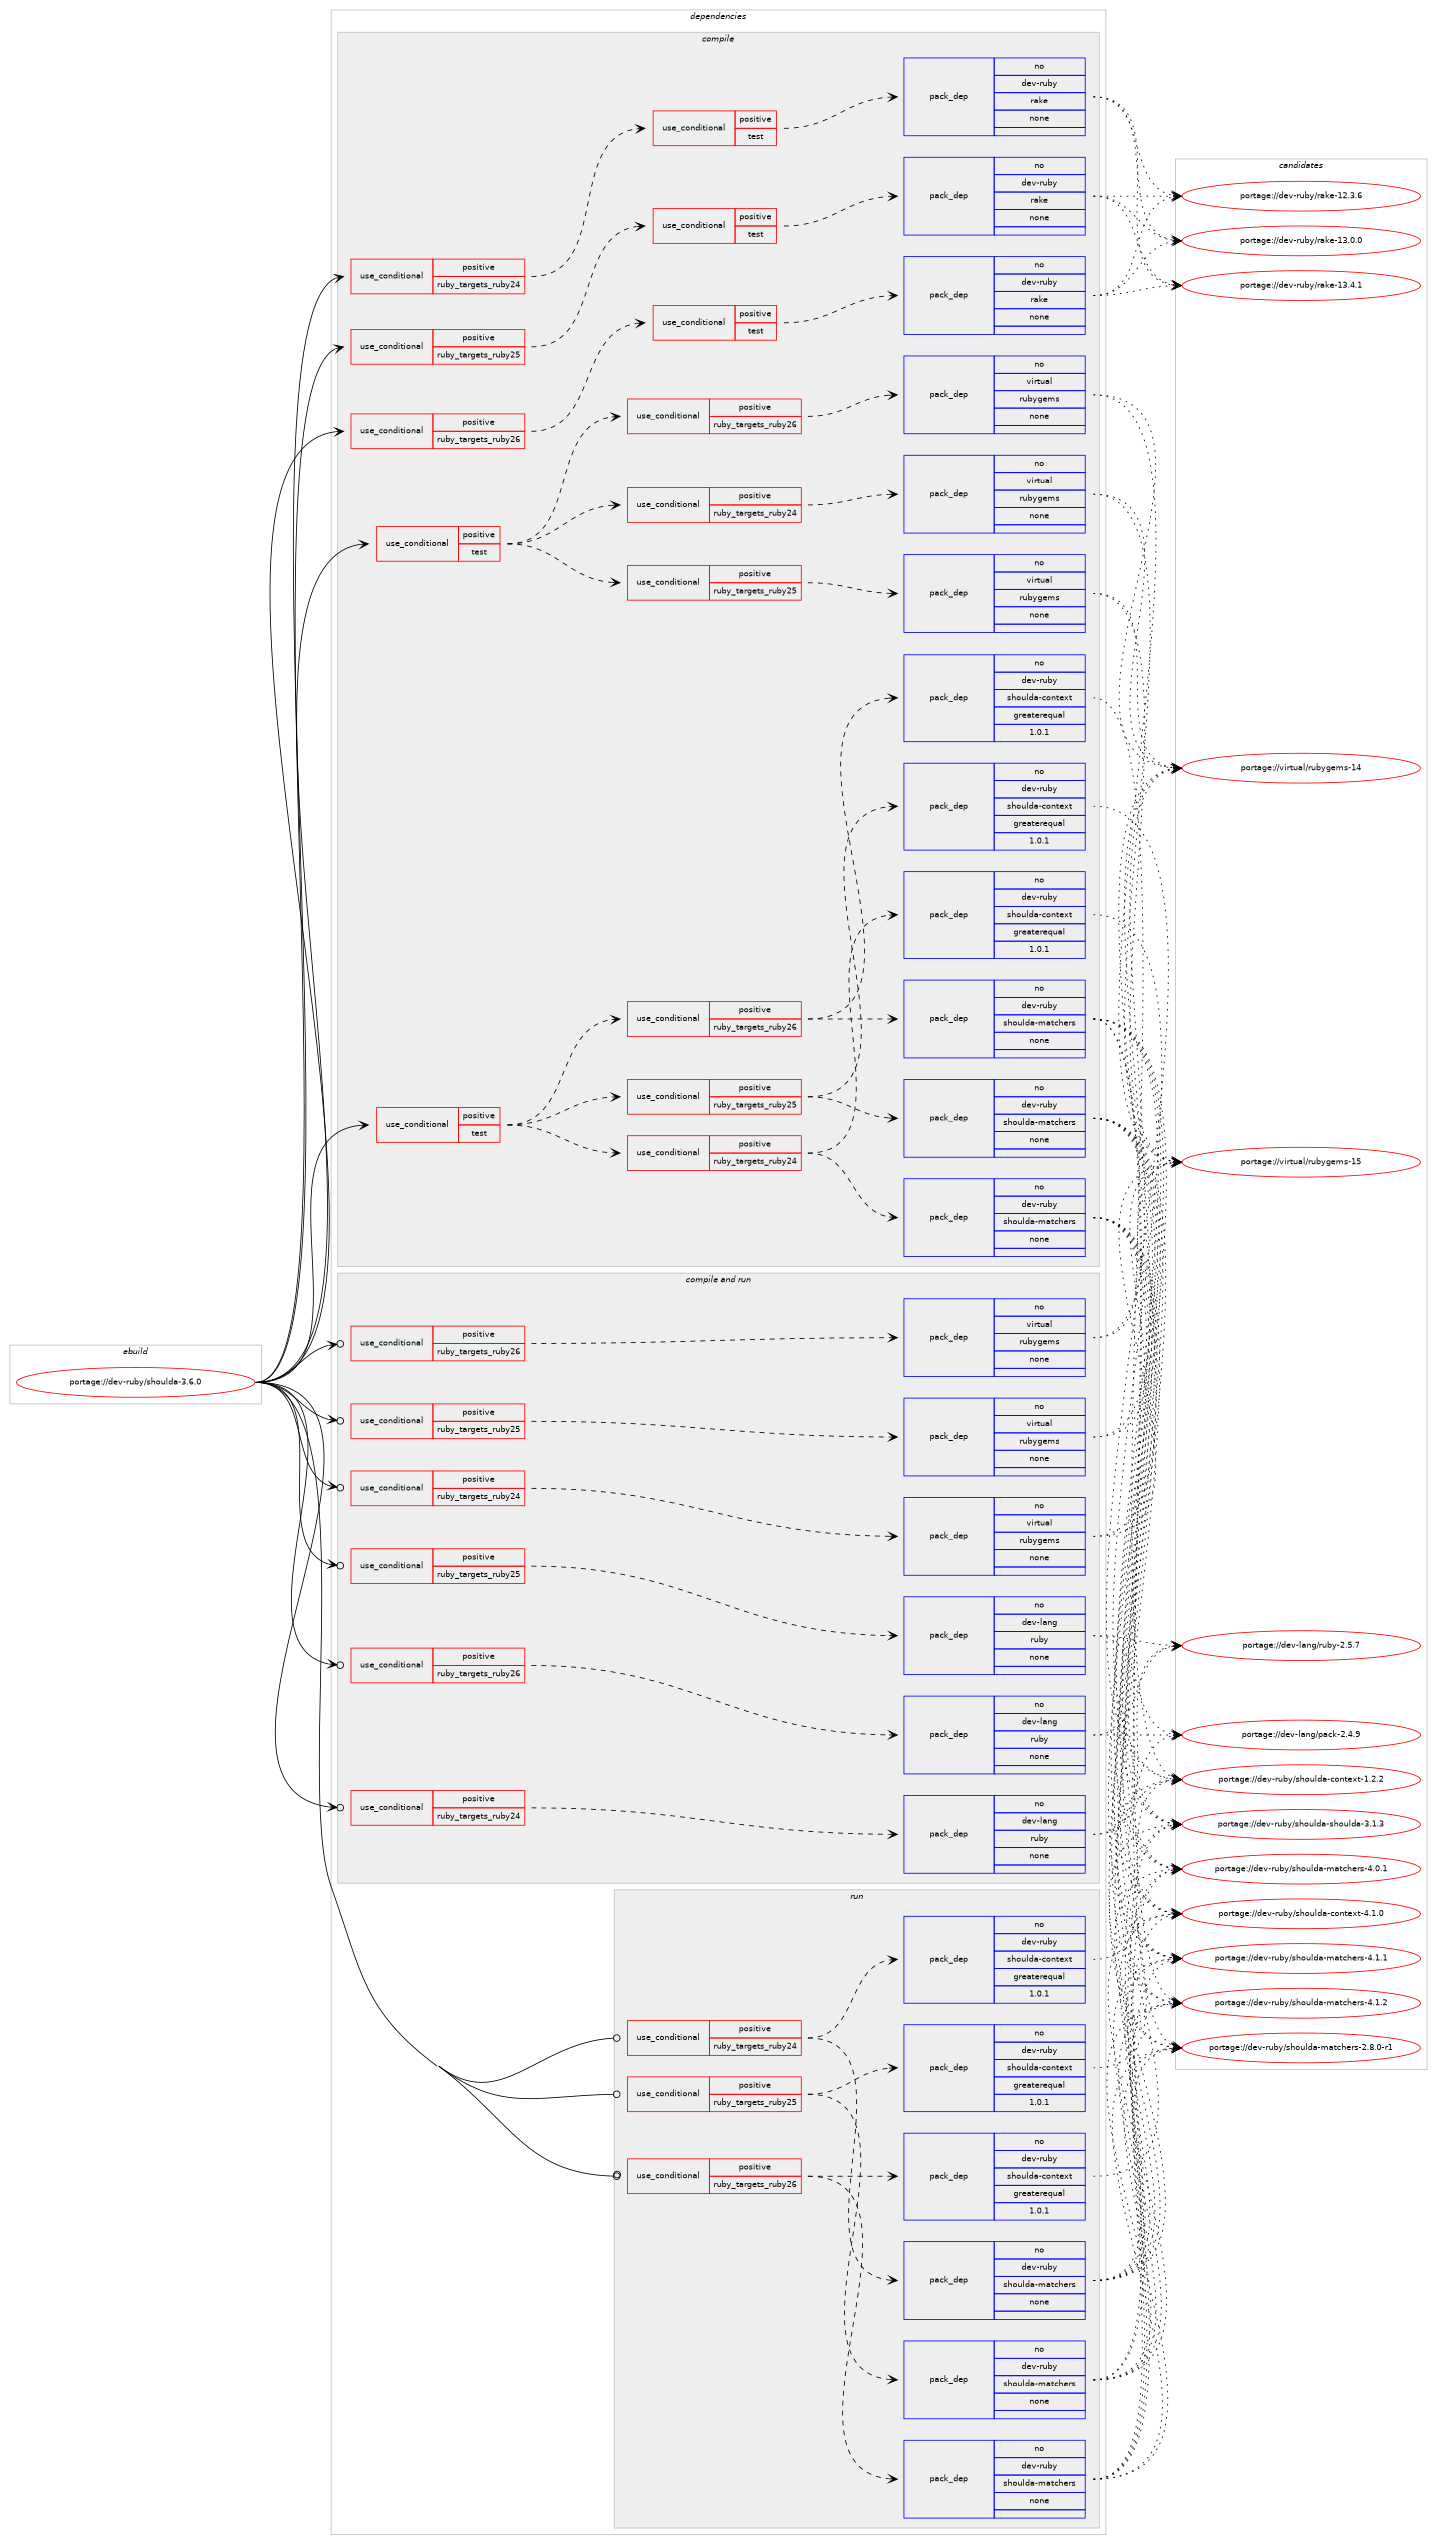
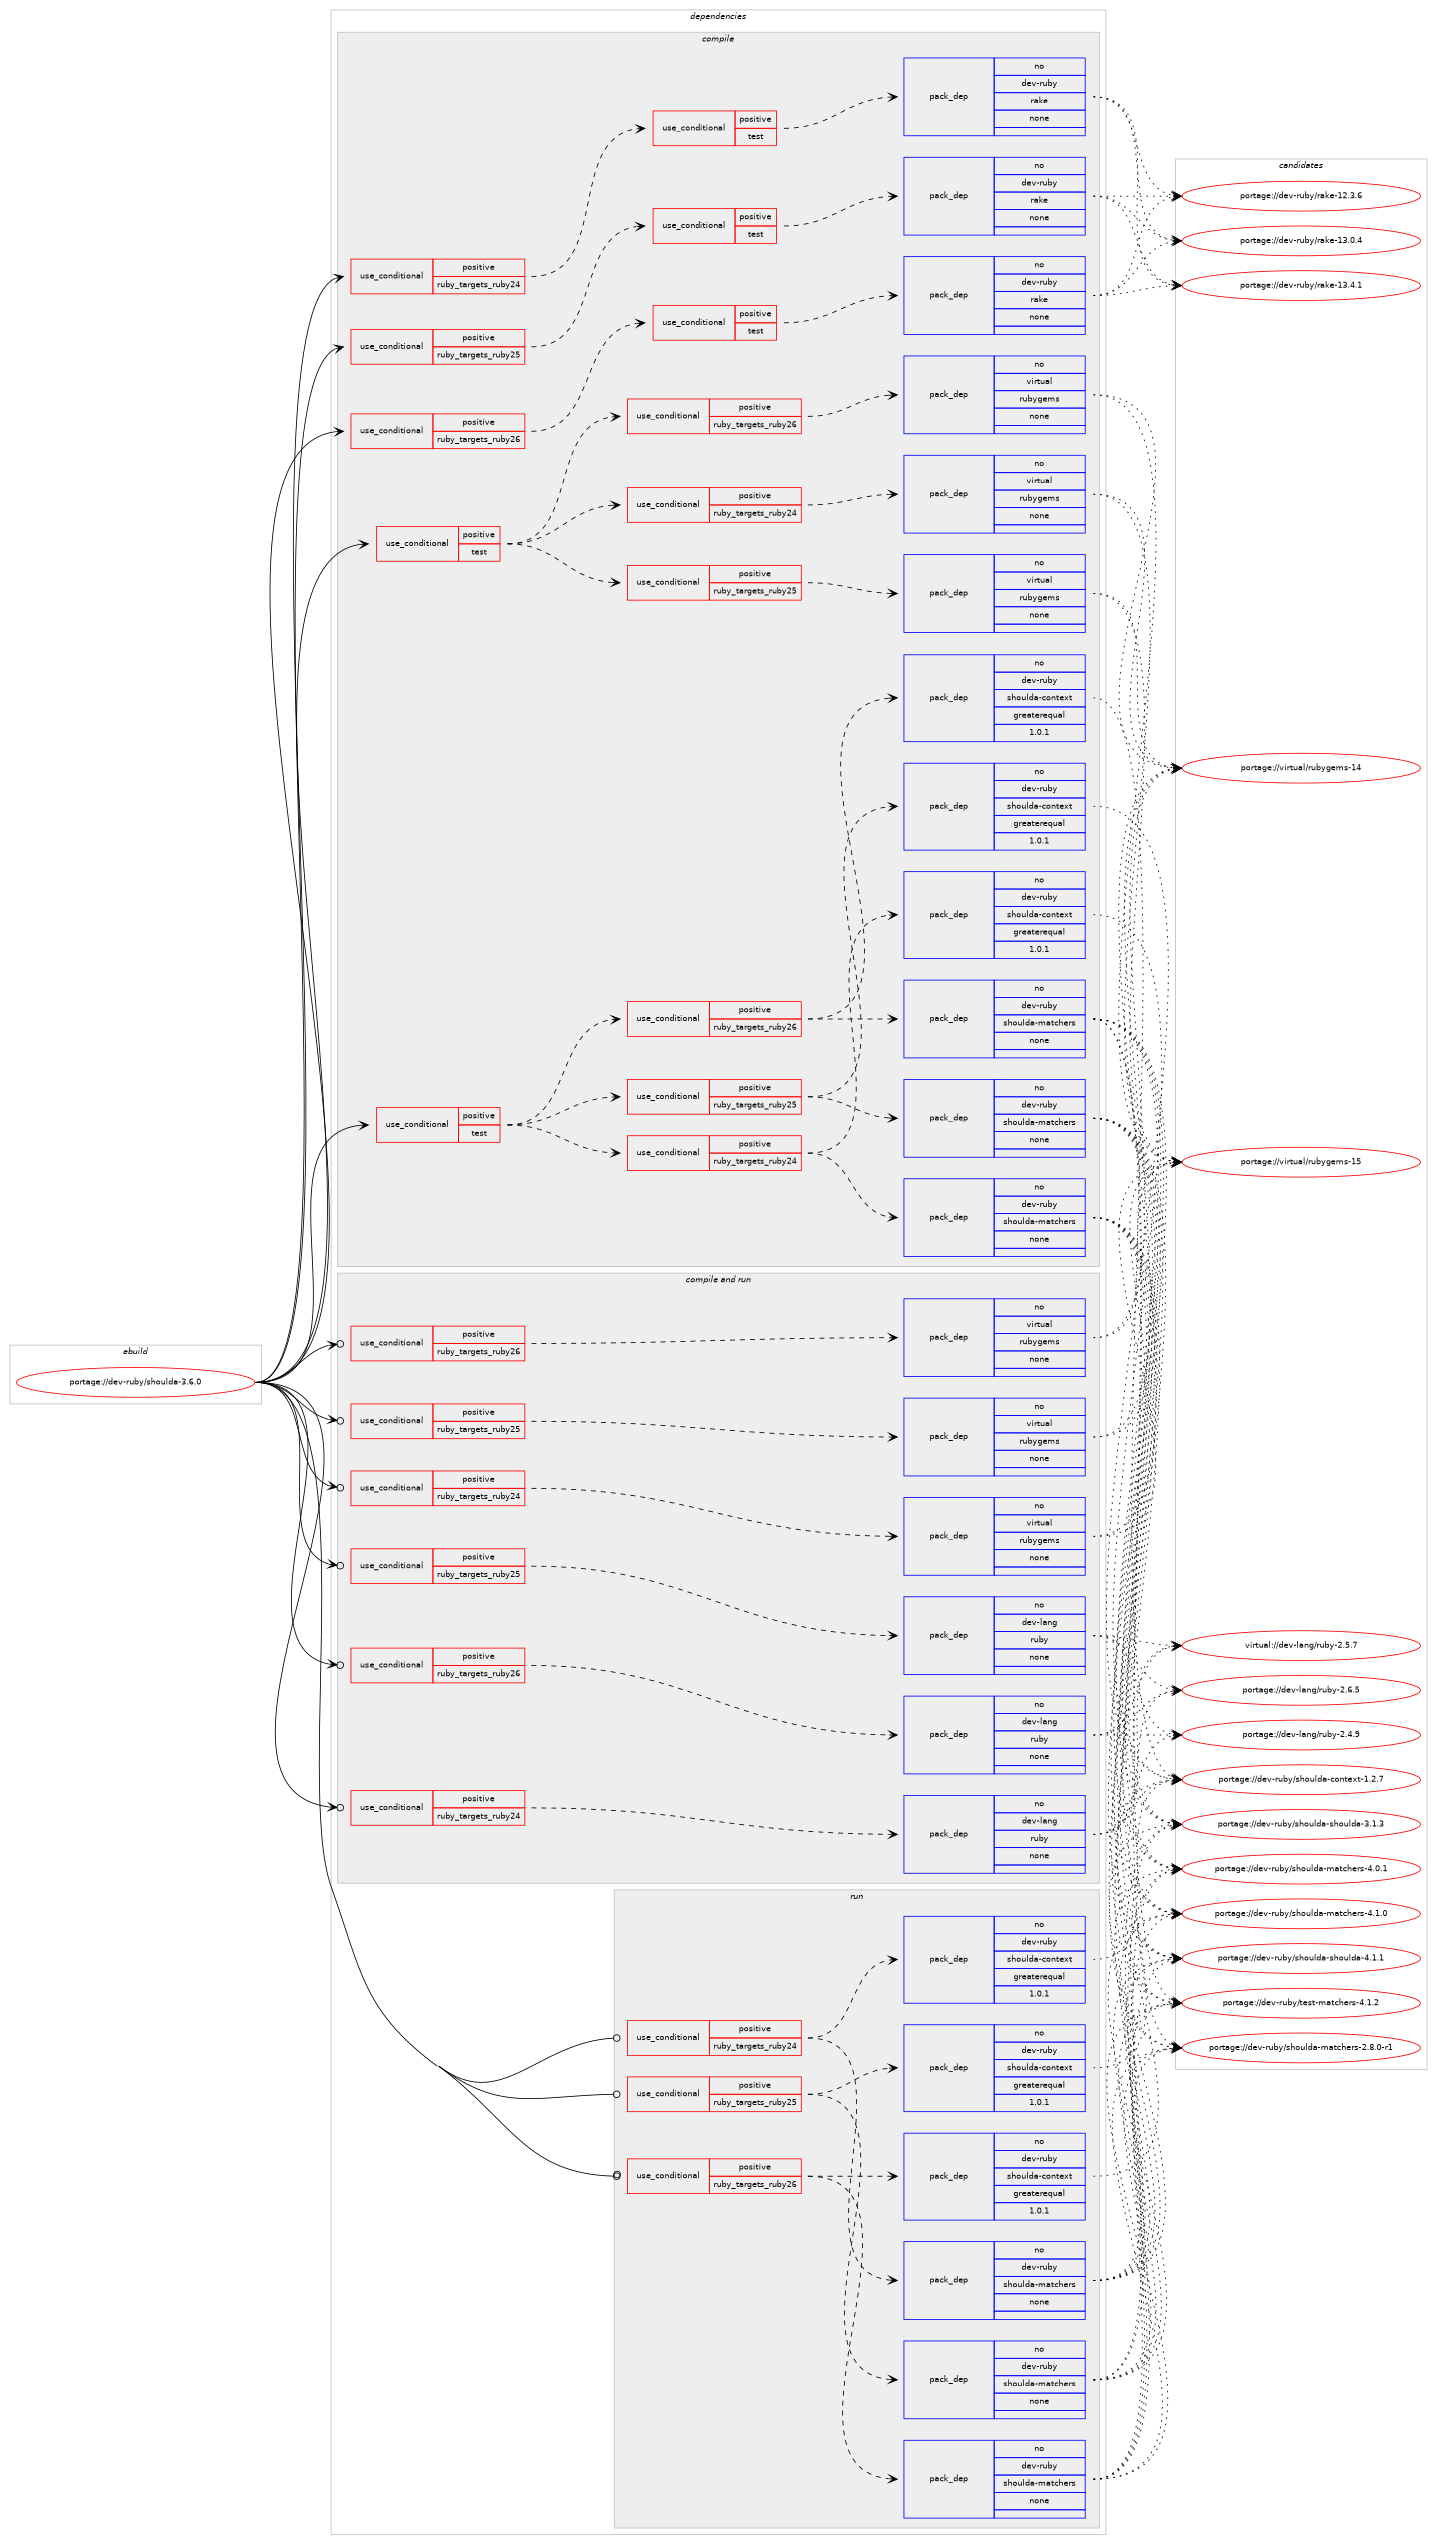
(1301, 241) -> (1301, 241)
(1301, 1646) -> (1301, 1646)
none -> (1301, 1690)
(1301, 1735) -> (1301, 1735)
(1301, 1780) -> (1301, 1780)
(1301, 1914) -> (1301, 1914)
(1301, 1959) -> (1301, 1959)
(1301, 2003) -> (1301, 2003)
